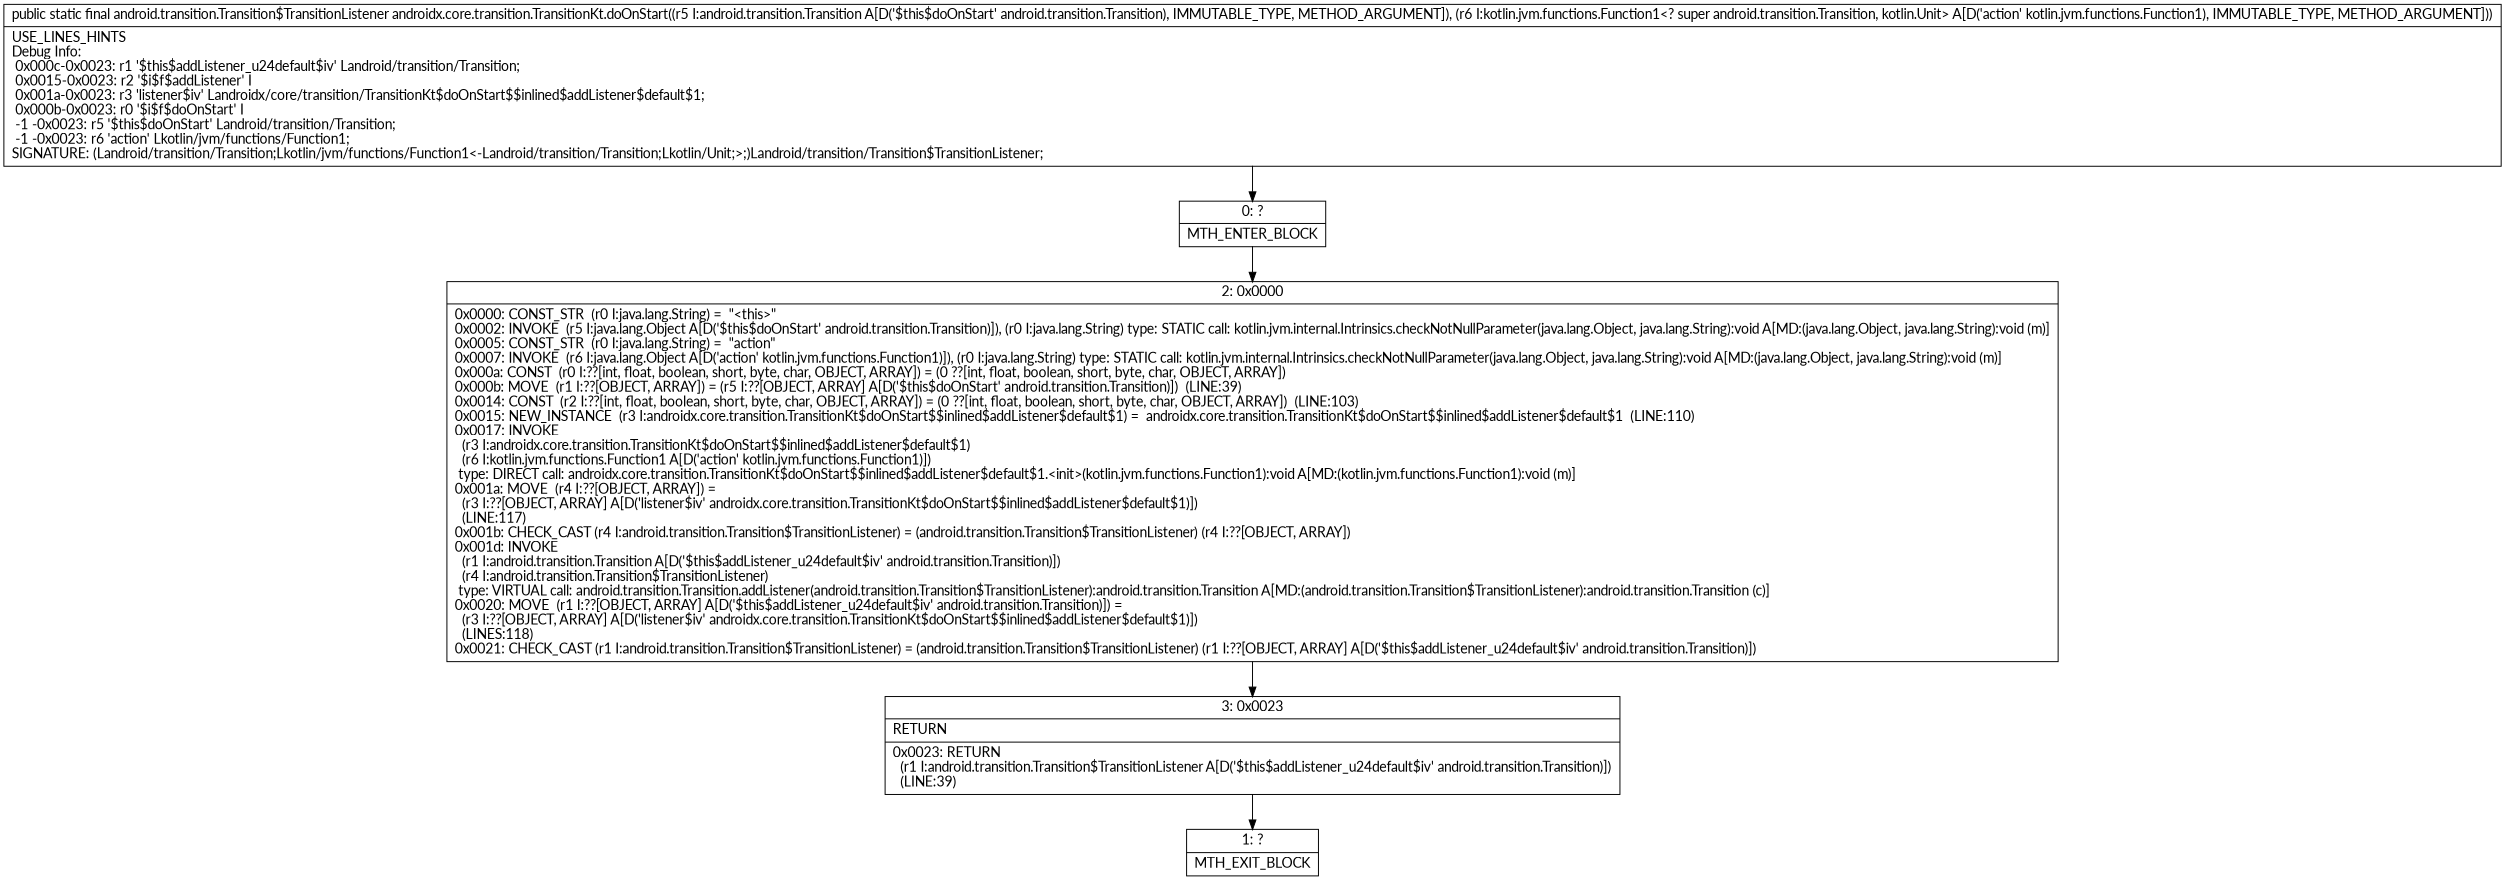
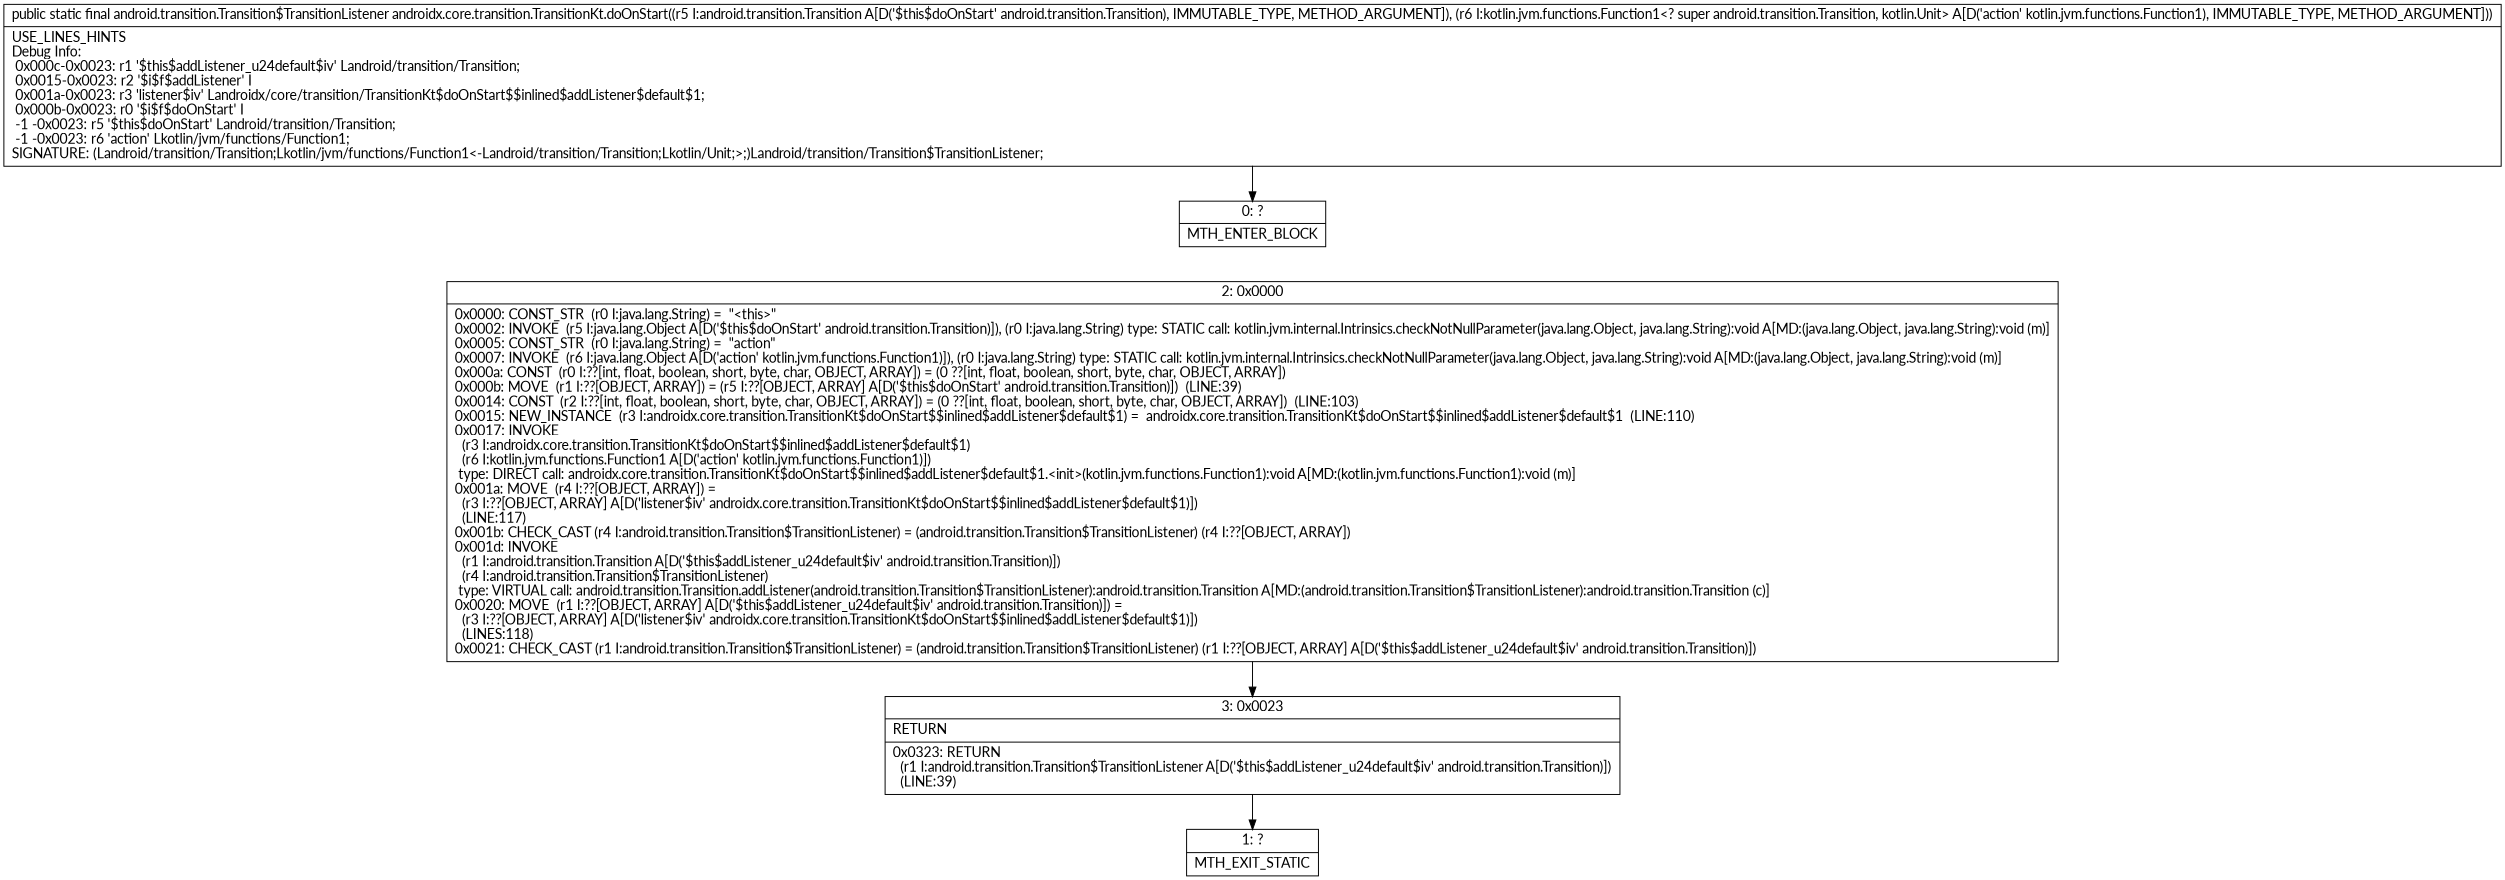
(1253, 259) -> none
(951, 753) -> (951, 753)
(1253, 864) -> (1252, 864)
